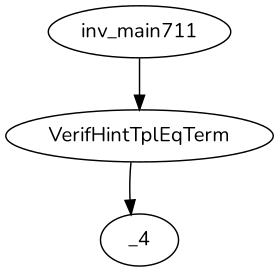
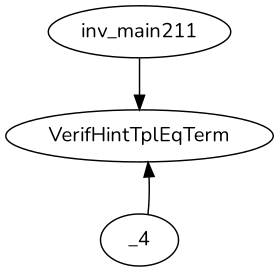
(140, 32) -> (140, 32)
(130, 181) -> (149, 196)
